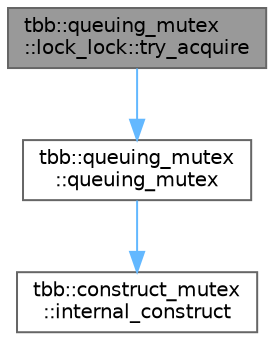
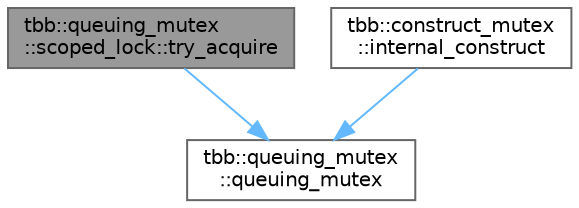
(137, 38) -> (151, 38)
(137, 226) -> (384, 98)
